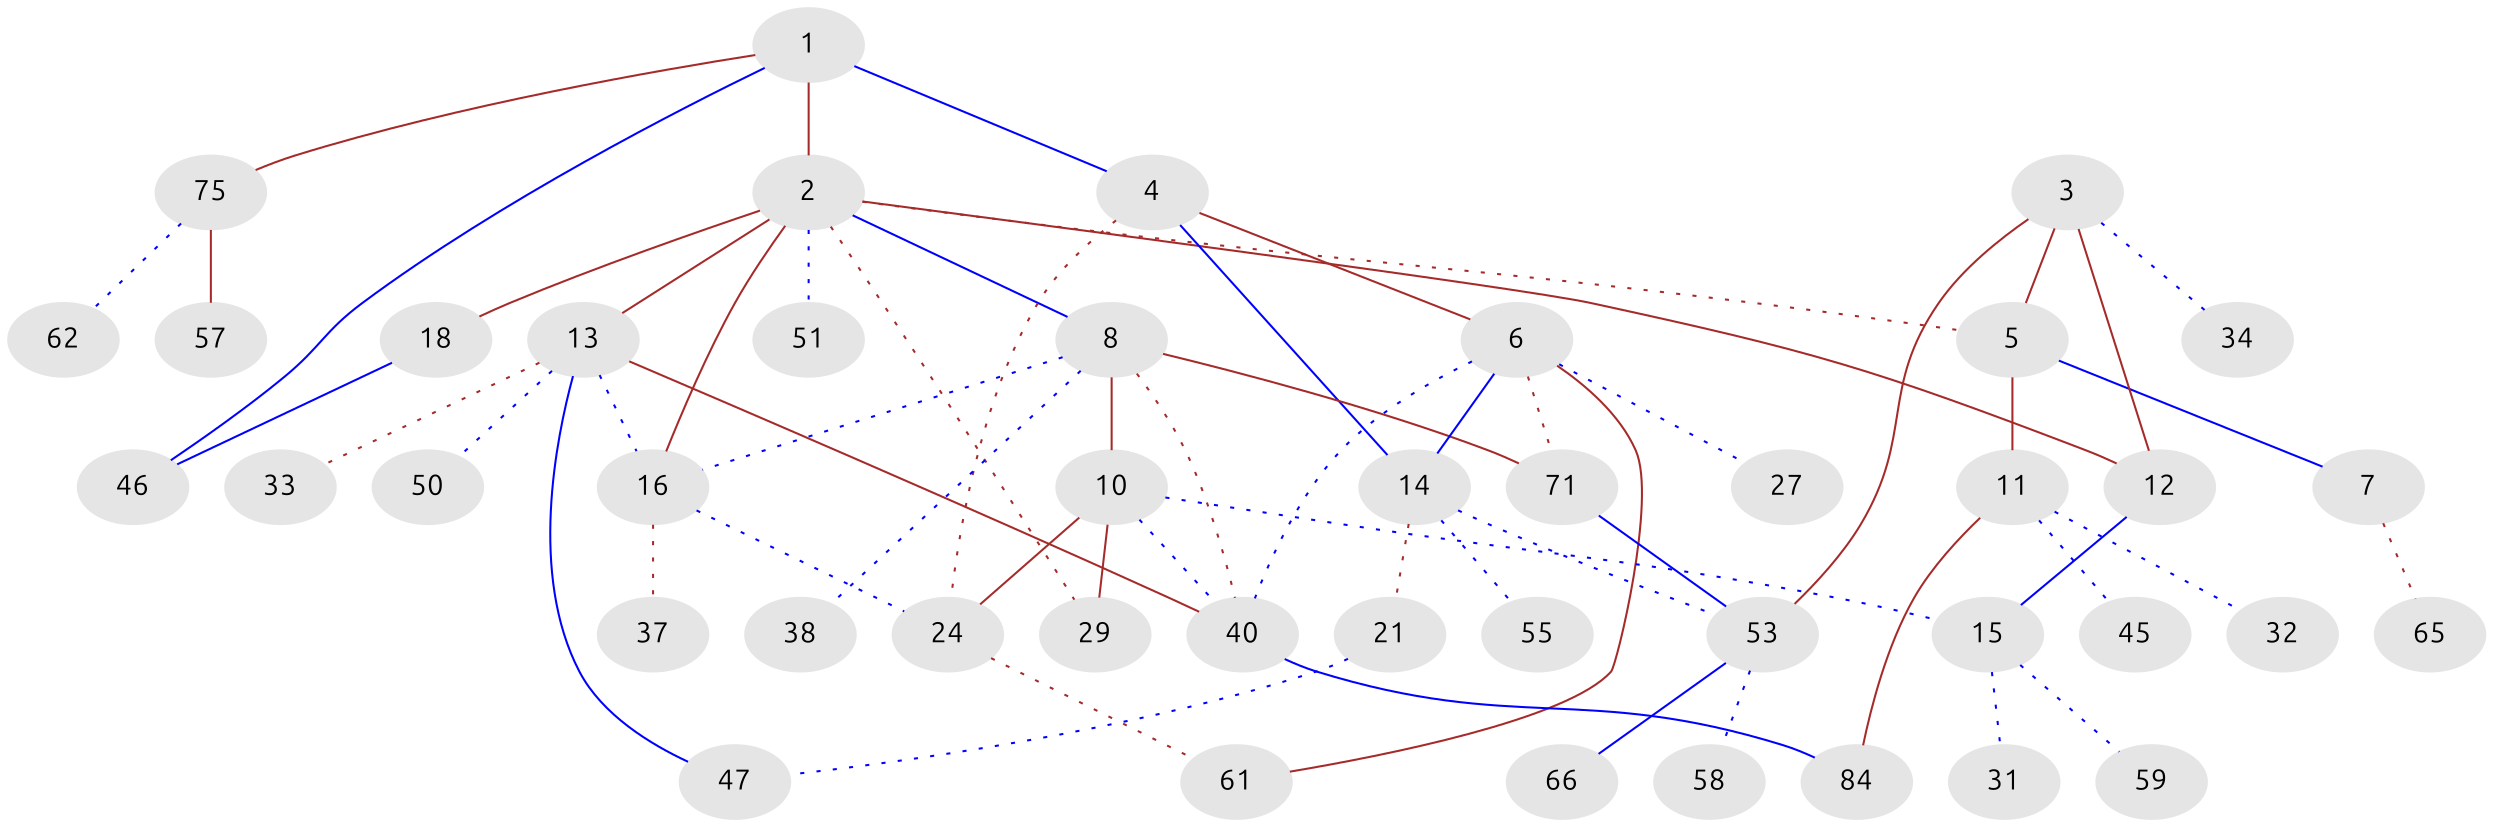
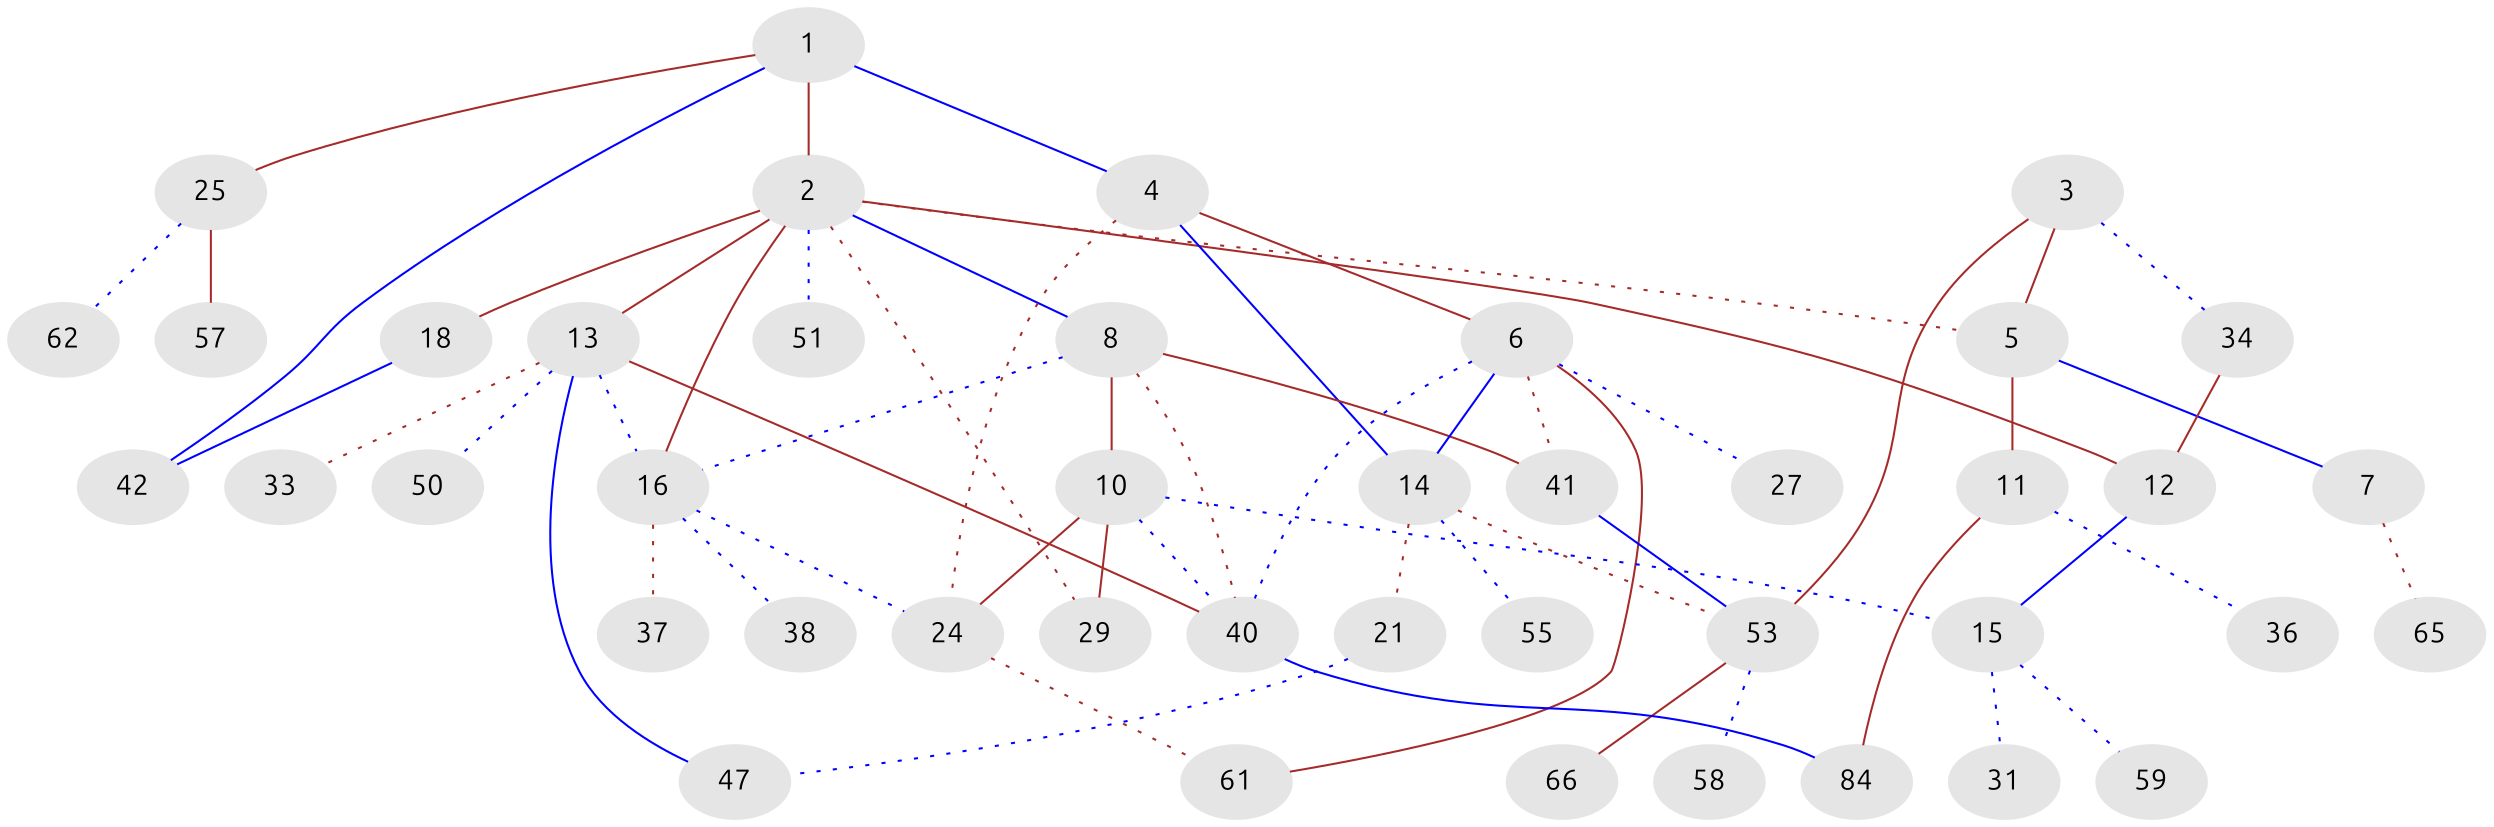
(211, 192) -> (211, 192)
(2114, 340) -> (2204, 404)
(133, 487) -> (133, 487)
(956, 487) -> (727, 561)
(1562, 487) -> (1562, 487)
(1612, 575) -> (1612, 575)
(2135, 635) -> none
(2283, 635) -> (2283, 635)
(1669, 704) -> (1669, 704)
